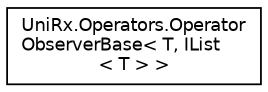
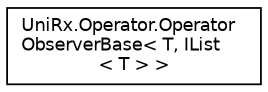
(134, 46) -> (134, 46)
